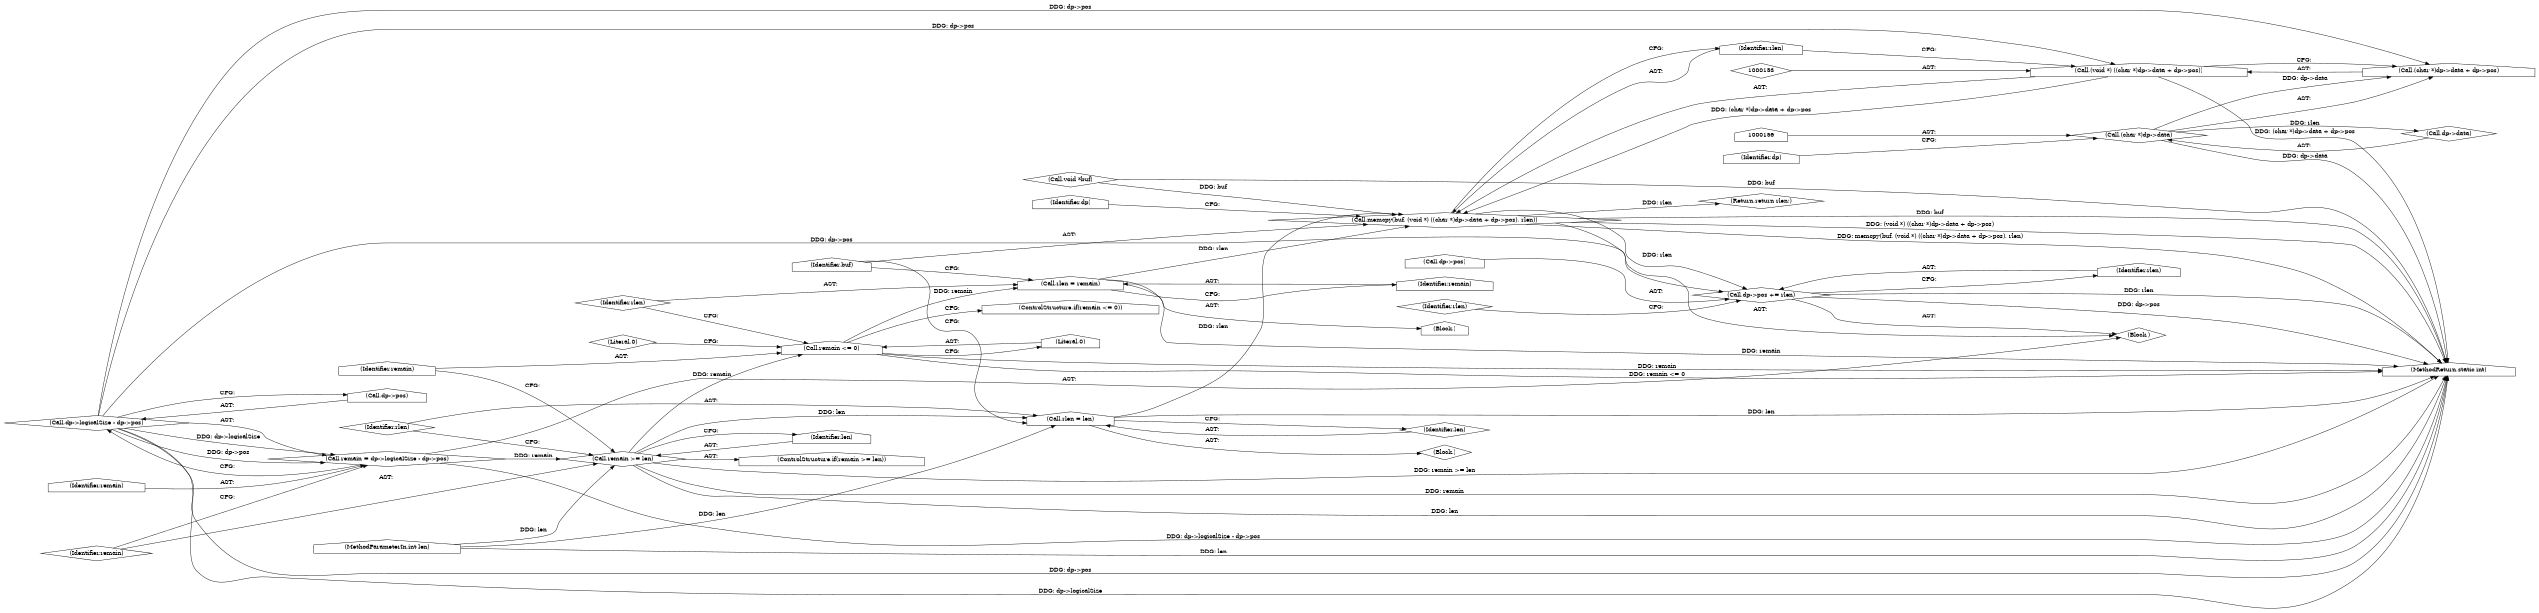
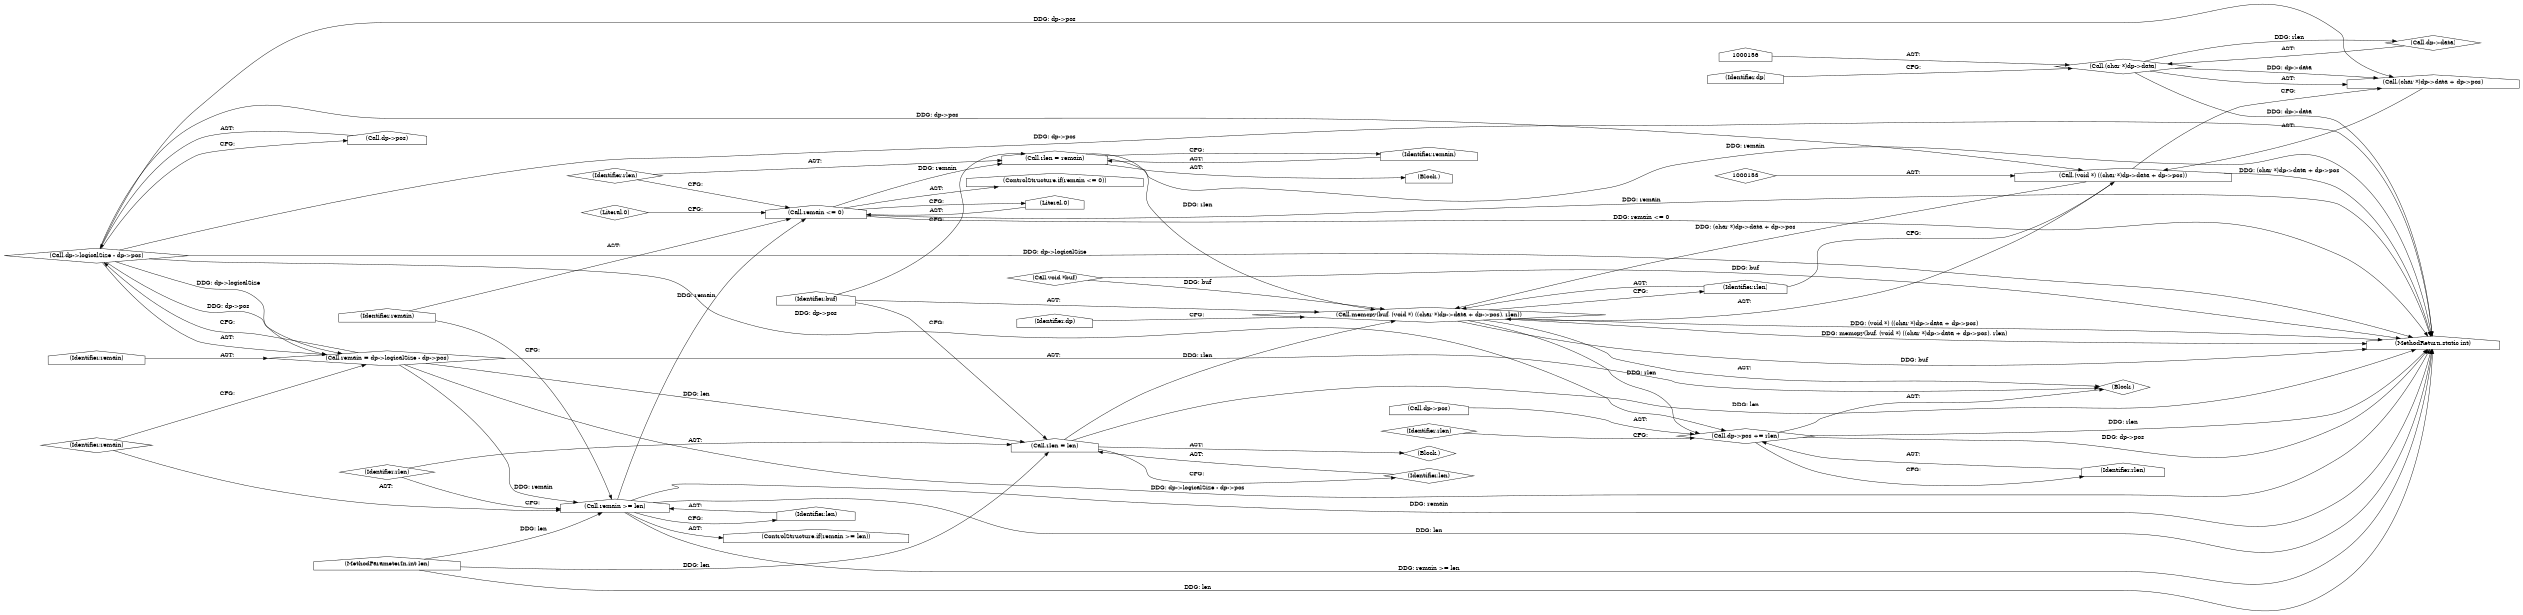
(1761, 201) -> none
(953, 309) -> (938, 189)
(825, 416) -> (723, 402)
(623, 459) -> (615, 506)
